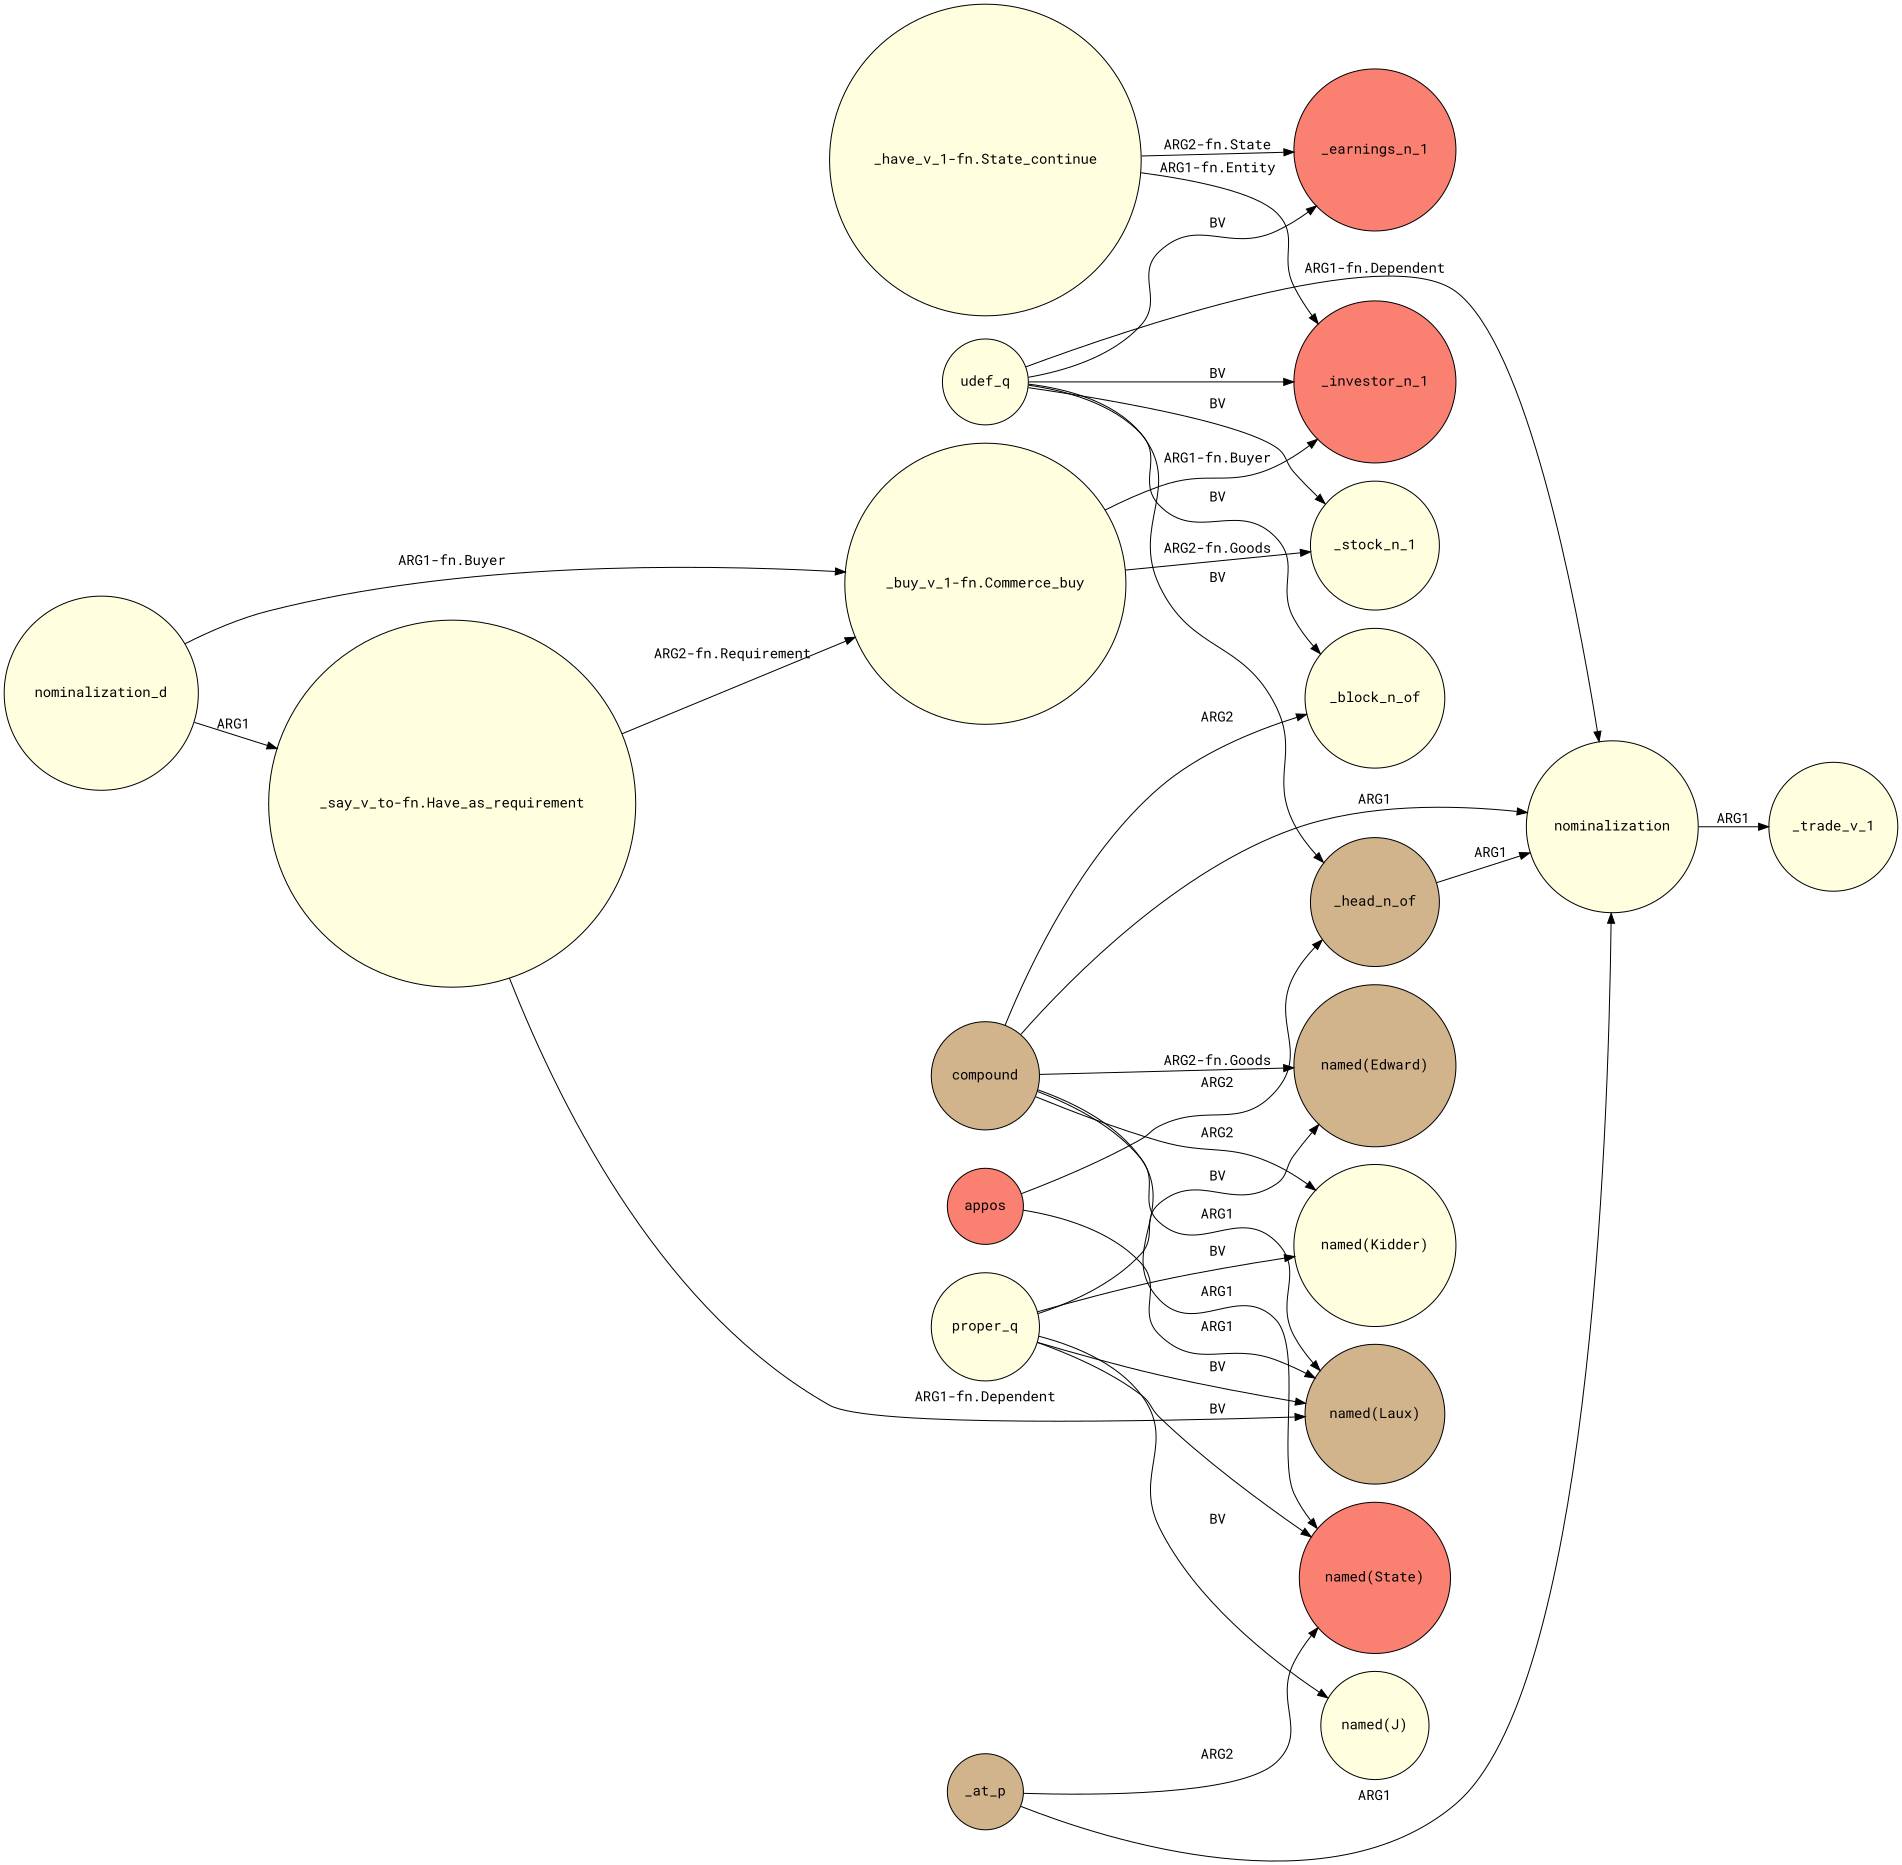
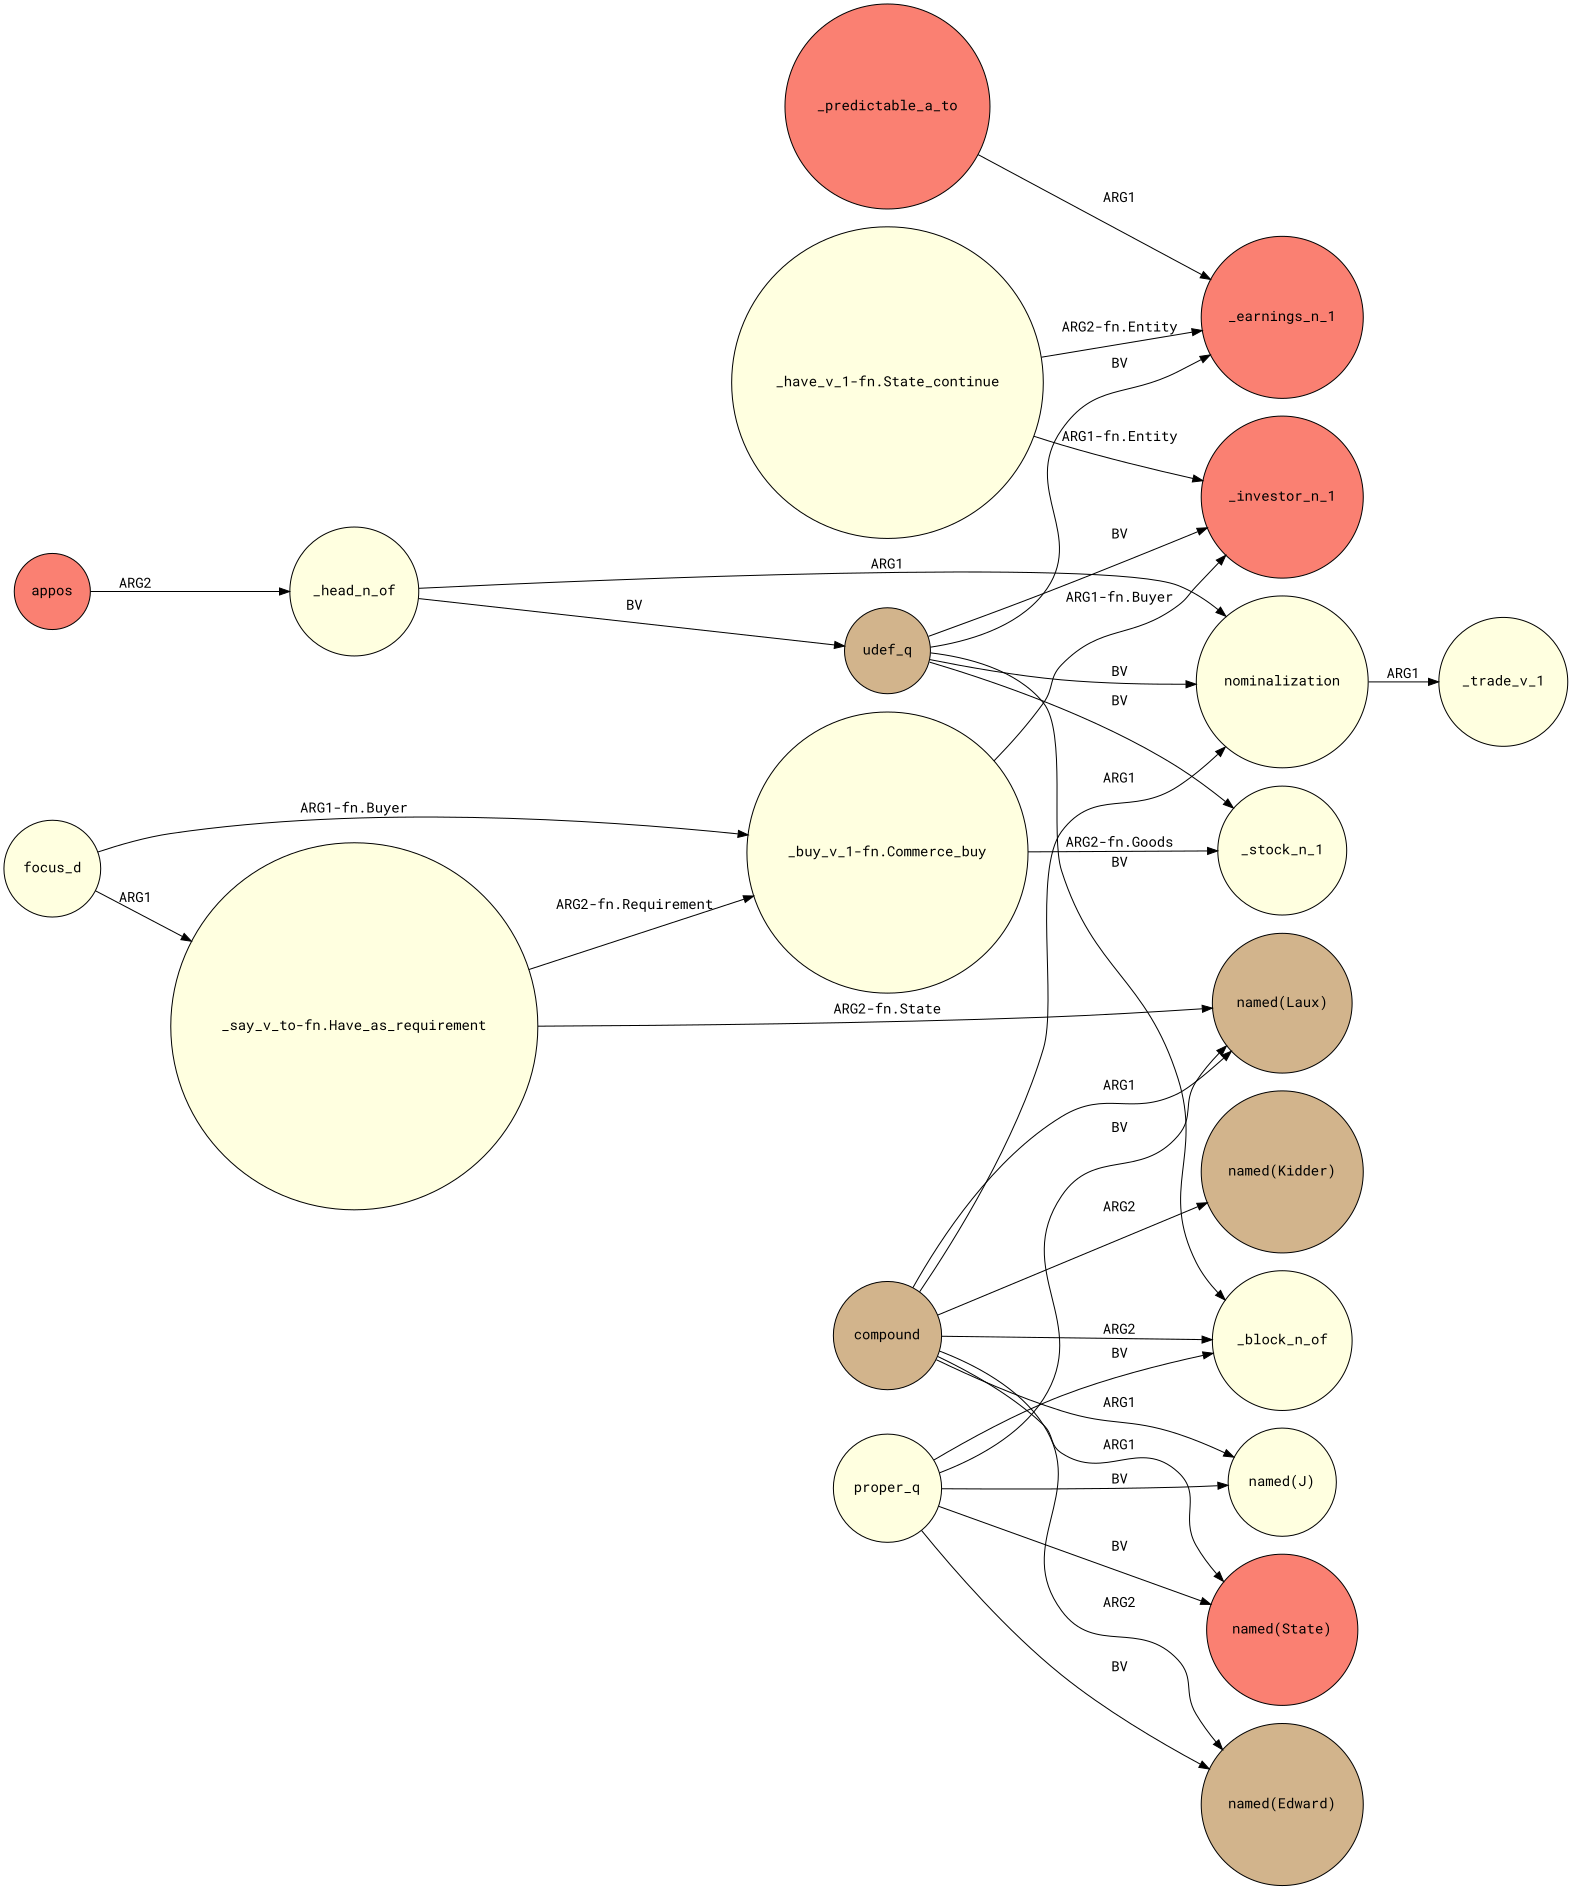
none -> (887, 106)
(1218, 145) -> (1120, 328)
(1375, 269) -> (1120, 672)
(985, 382) -> (887, 651)
(1171, 605) -> (626, 622)
(101, 693) -> (52, 869)
(1375, 902) -> (354, 591)
(1218, 1061) -> (1120, 1603)
(1375, 1245) -> (1282, 1172)
(1160, 1281) -> (1064, 1395)
(1149, 1311) -> none
(985, 1398) -> (887, 1010)
none -> (1078, 1415)
(985, 1792) -> none
